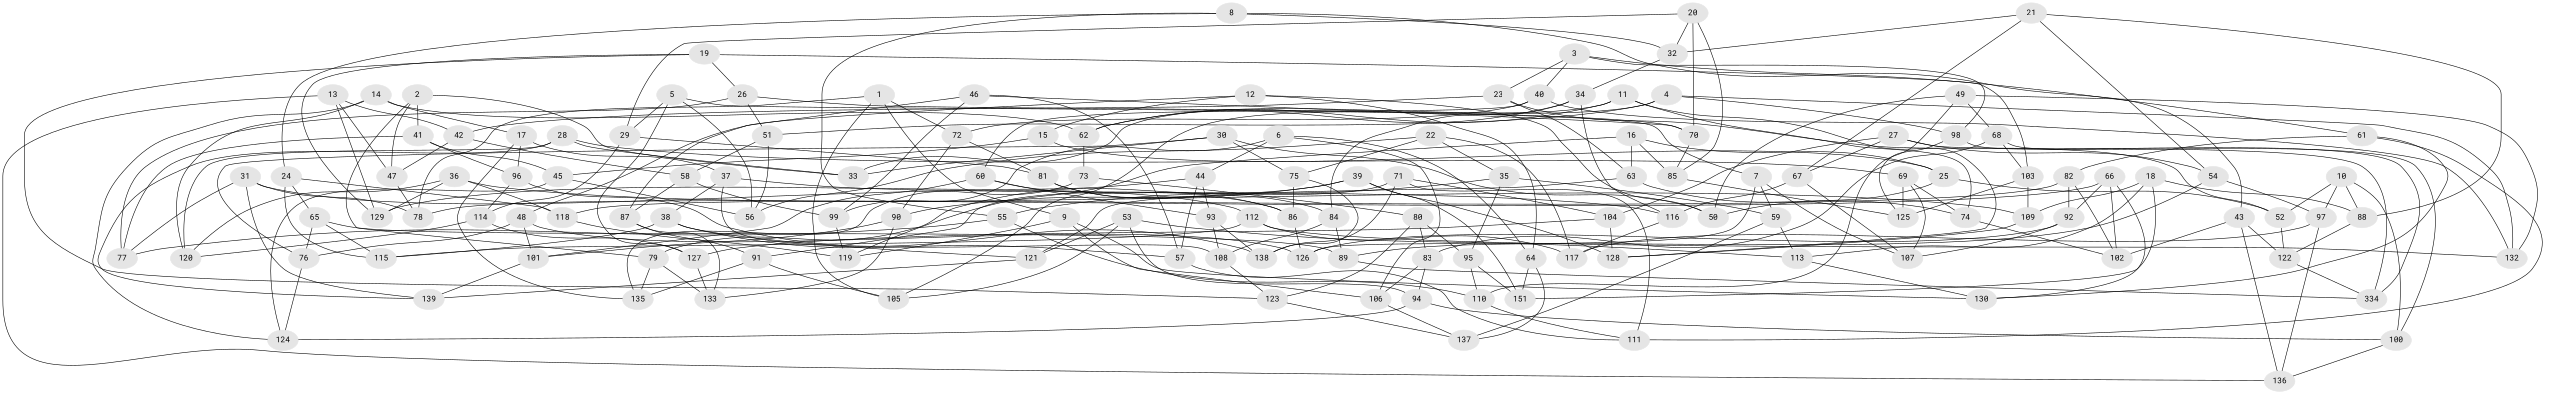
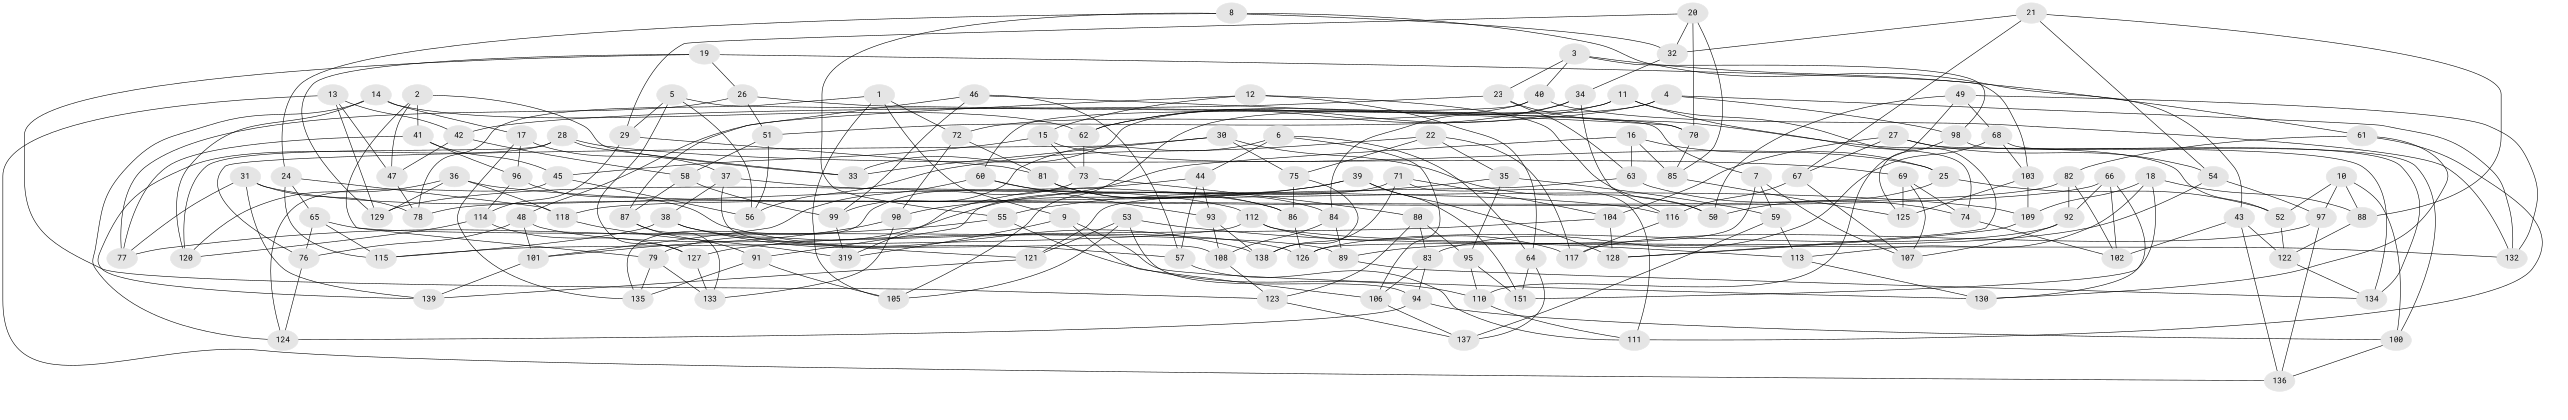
none -> (1063, 156)
(845, 258) -> (845, 258)
(2372, 299) -> (2372, 299)
